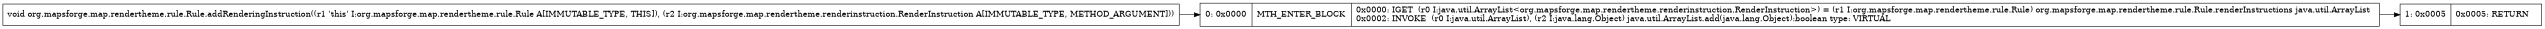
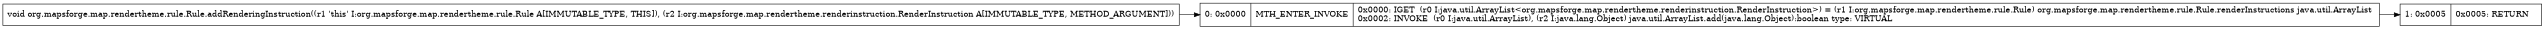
(1301, 14) -> (1302, 14)
